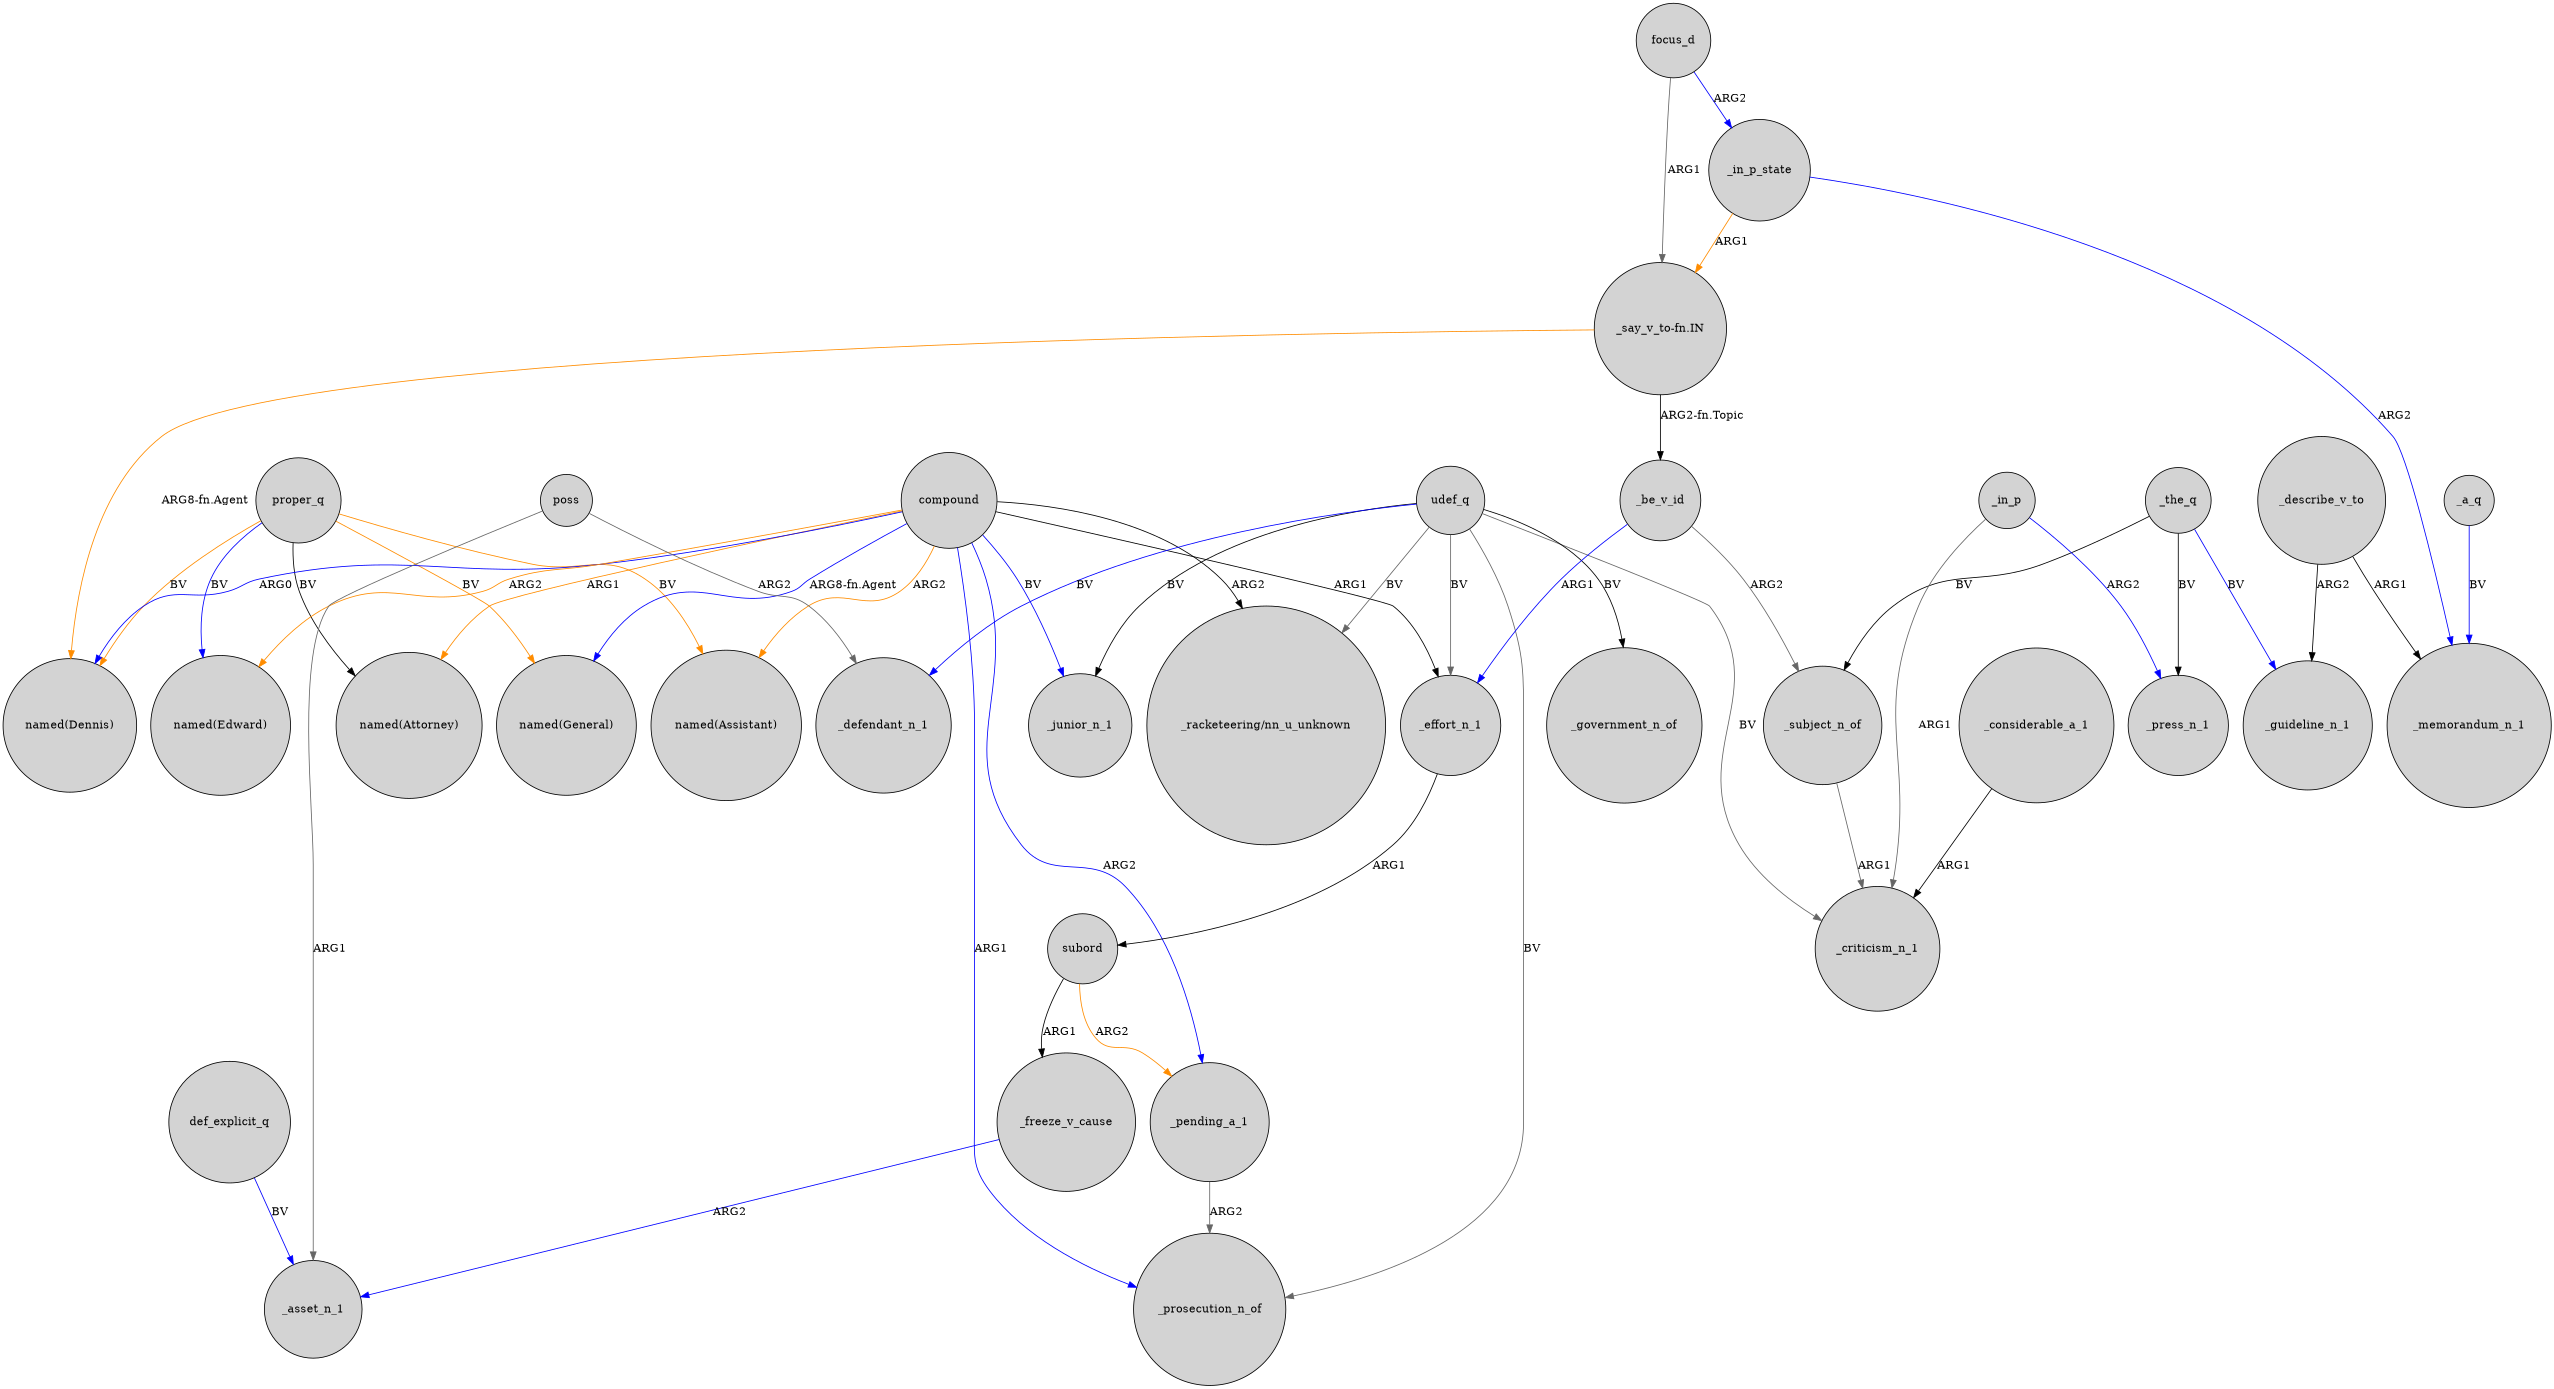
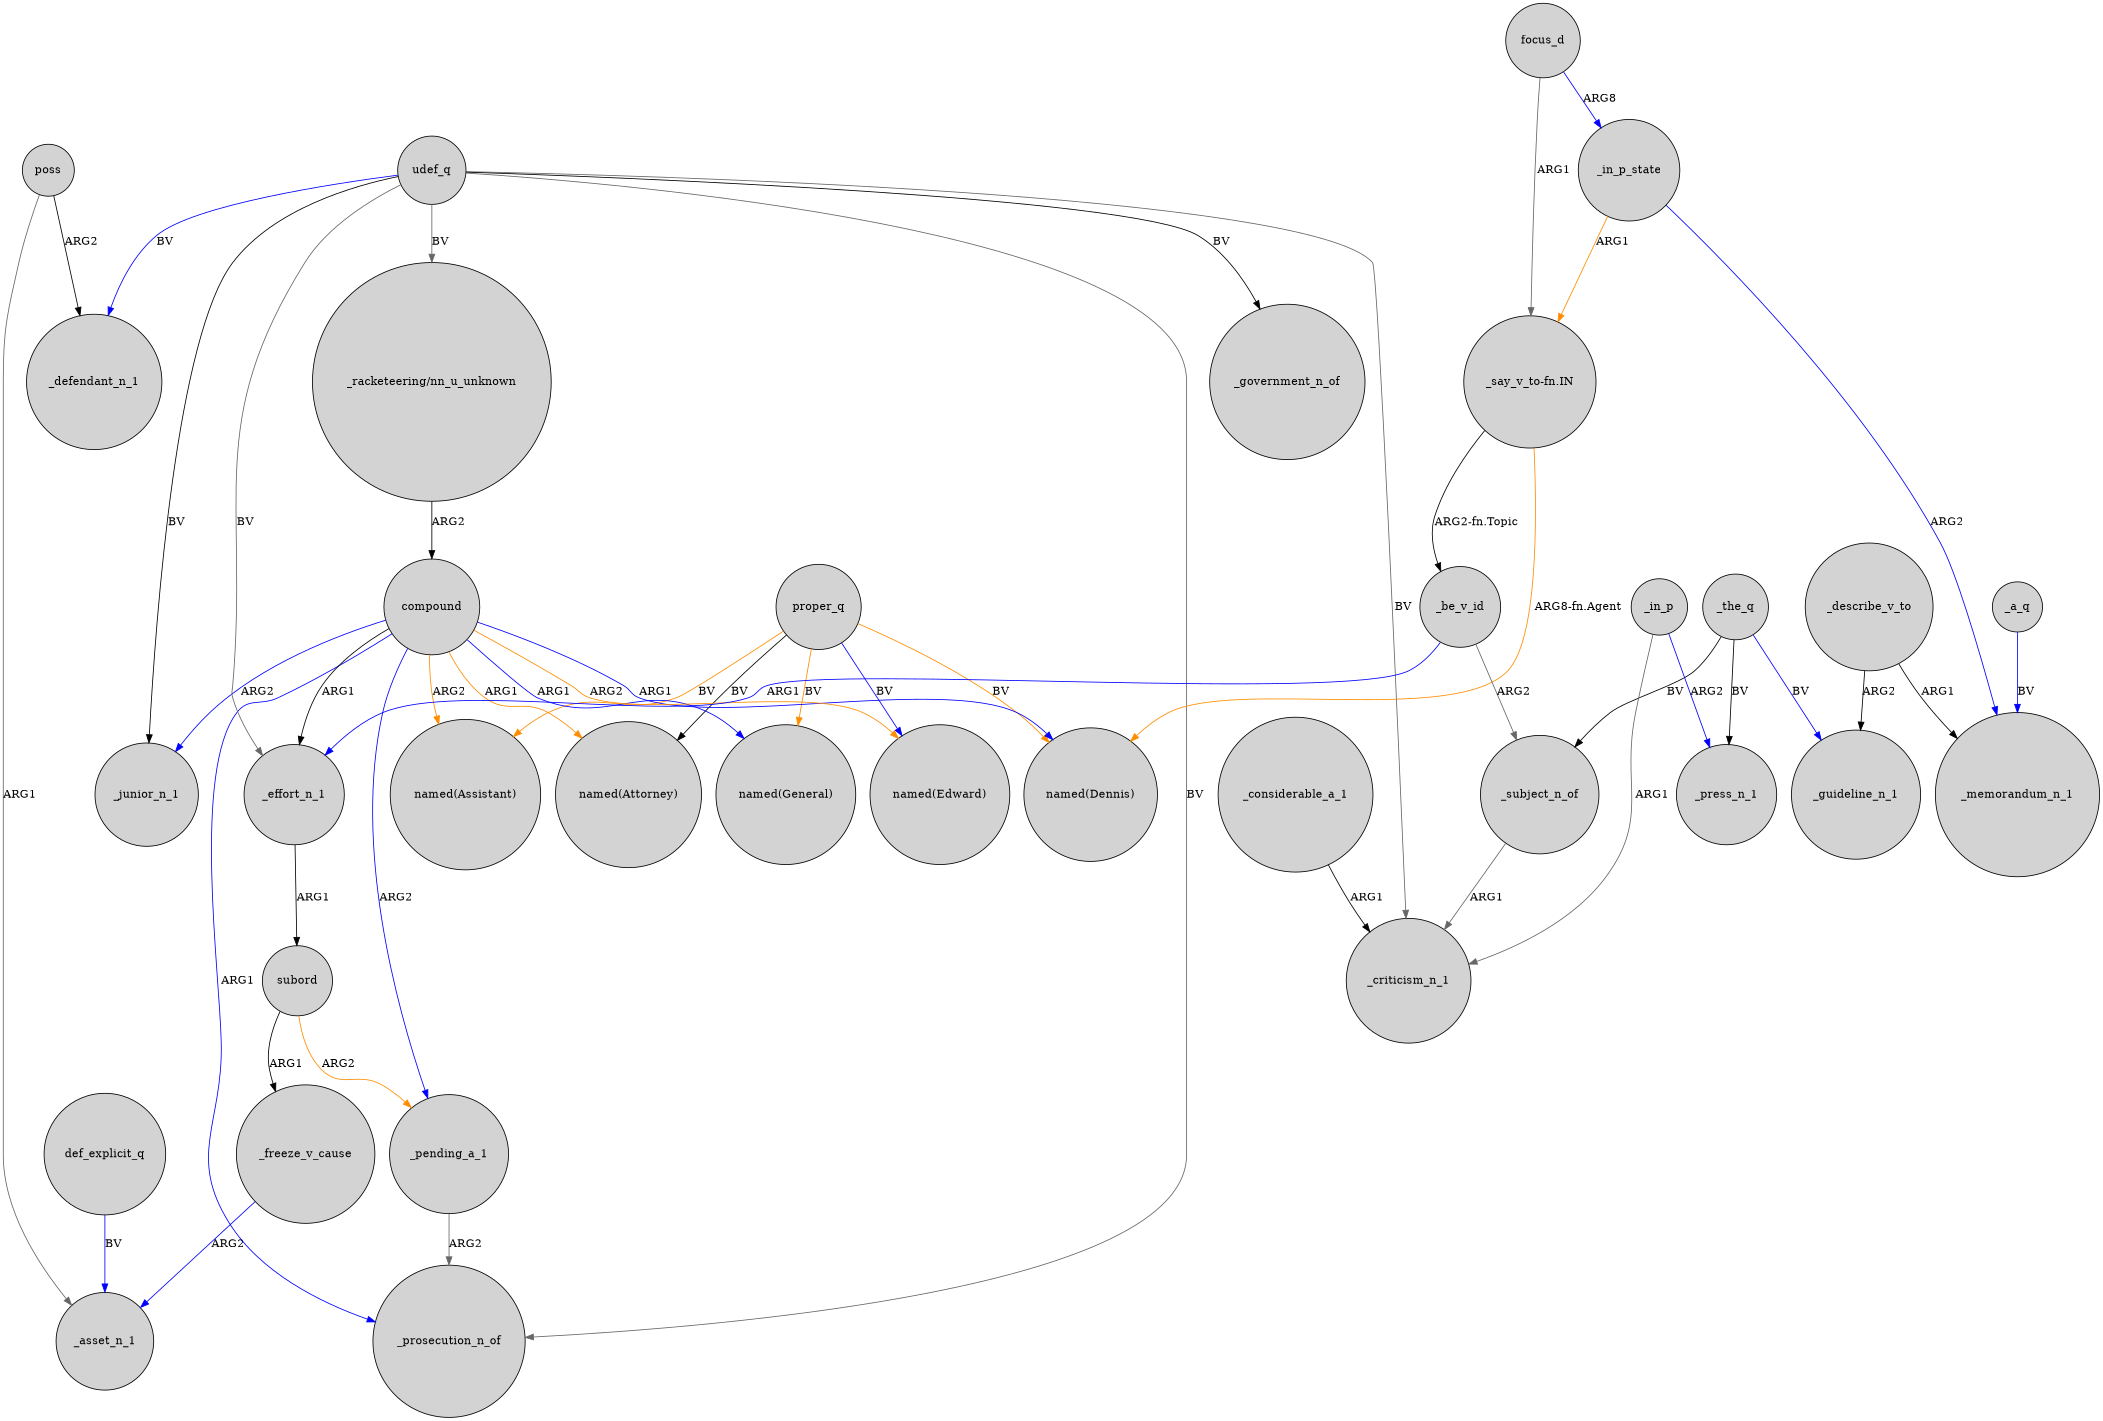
(1730, 99) -> (1600, 99)
(1129, 526) -> (432, 526)
(728, 579) -> (66, 252)
(276, 585) -> (656, 692)
(853, 585) -> (554, 692)
(1033, 585) -> (258, 692)
